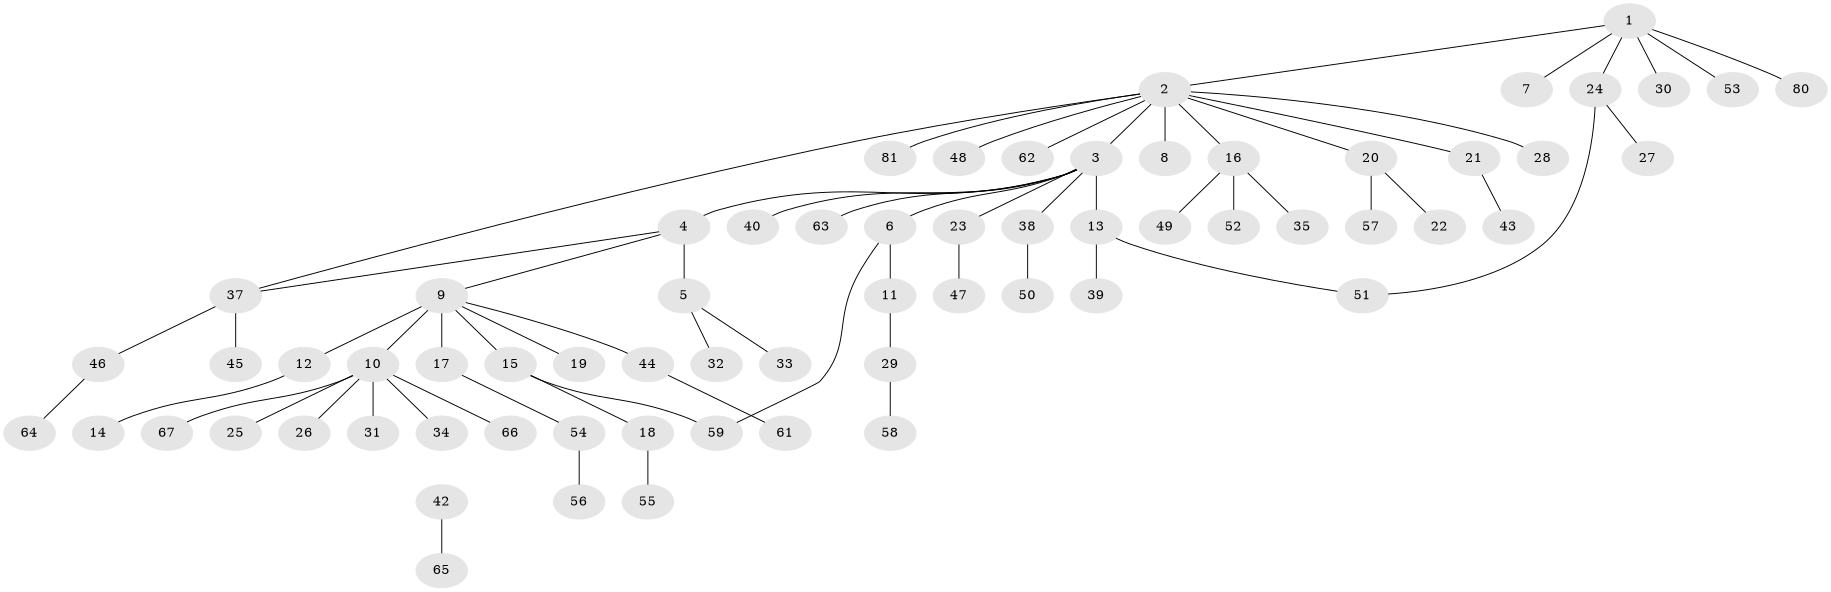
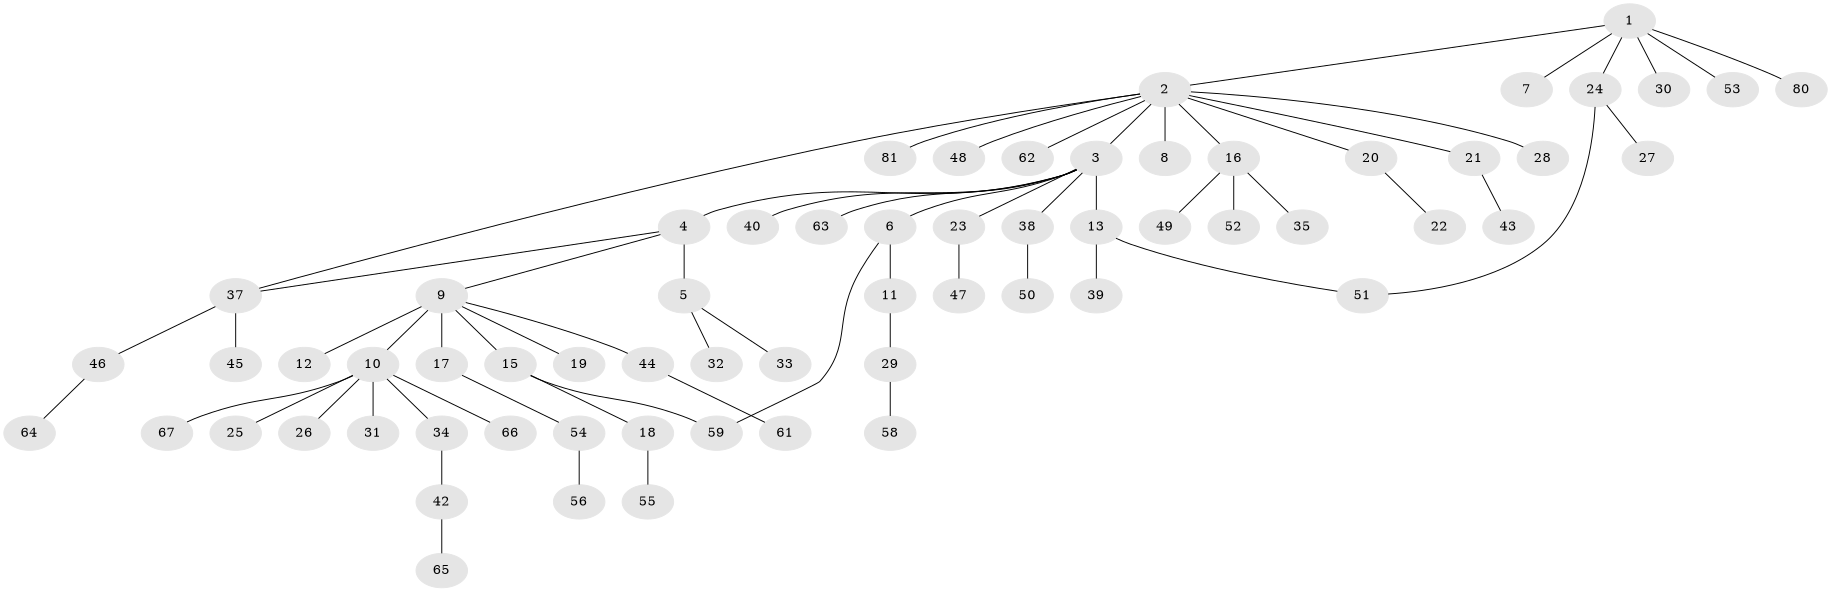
(1371, 227) -> none
(98, 433) -> none
none -> (442, 468)
